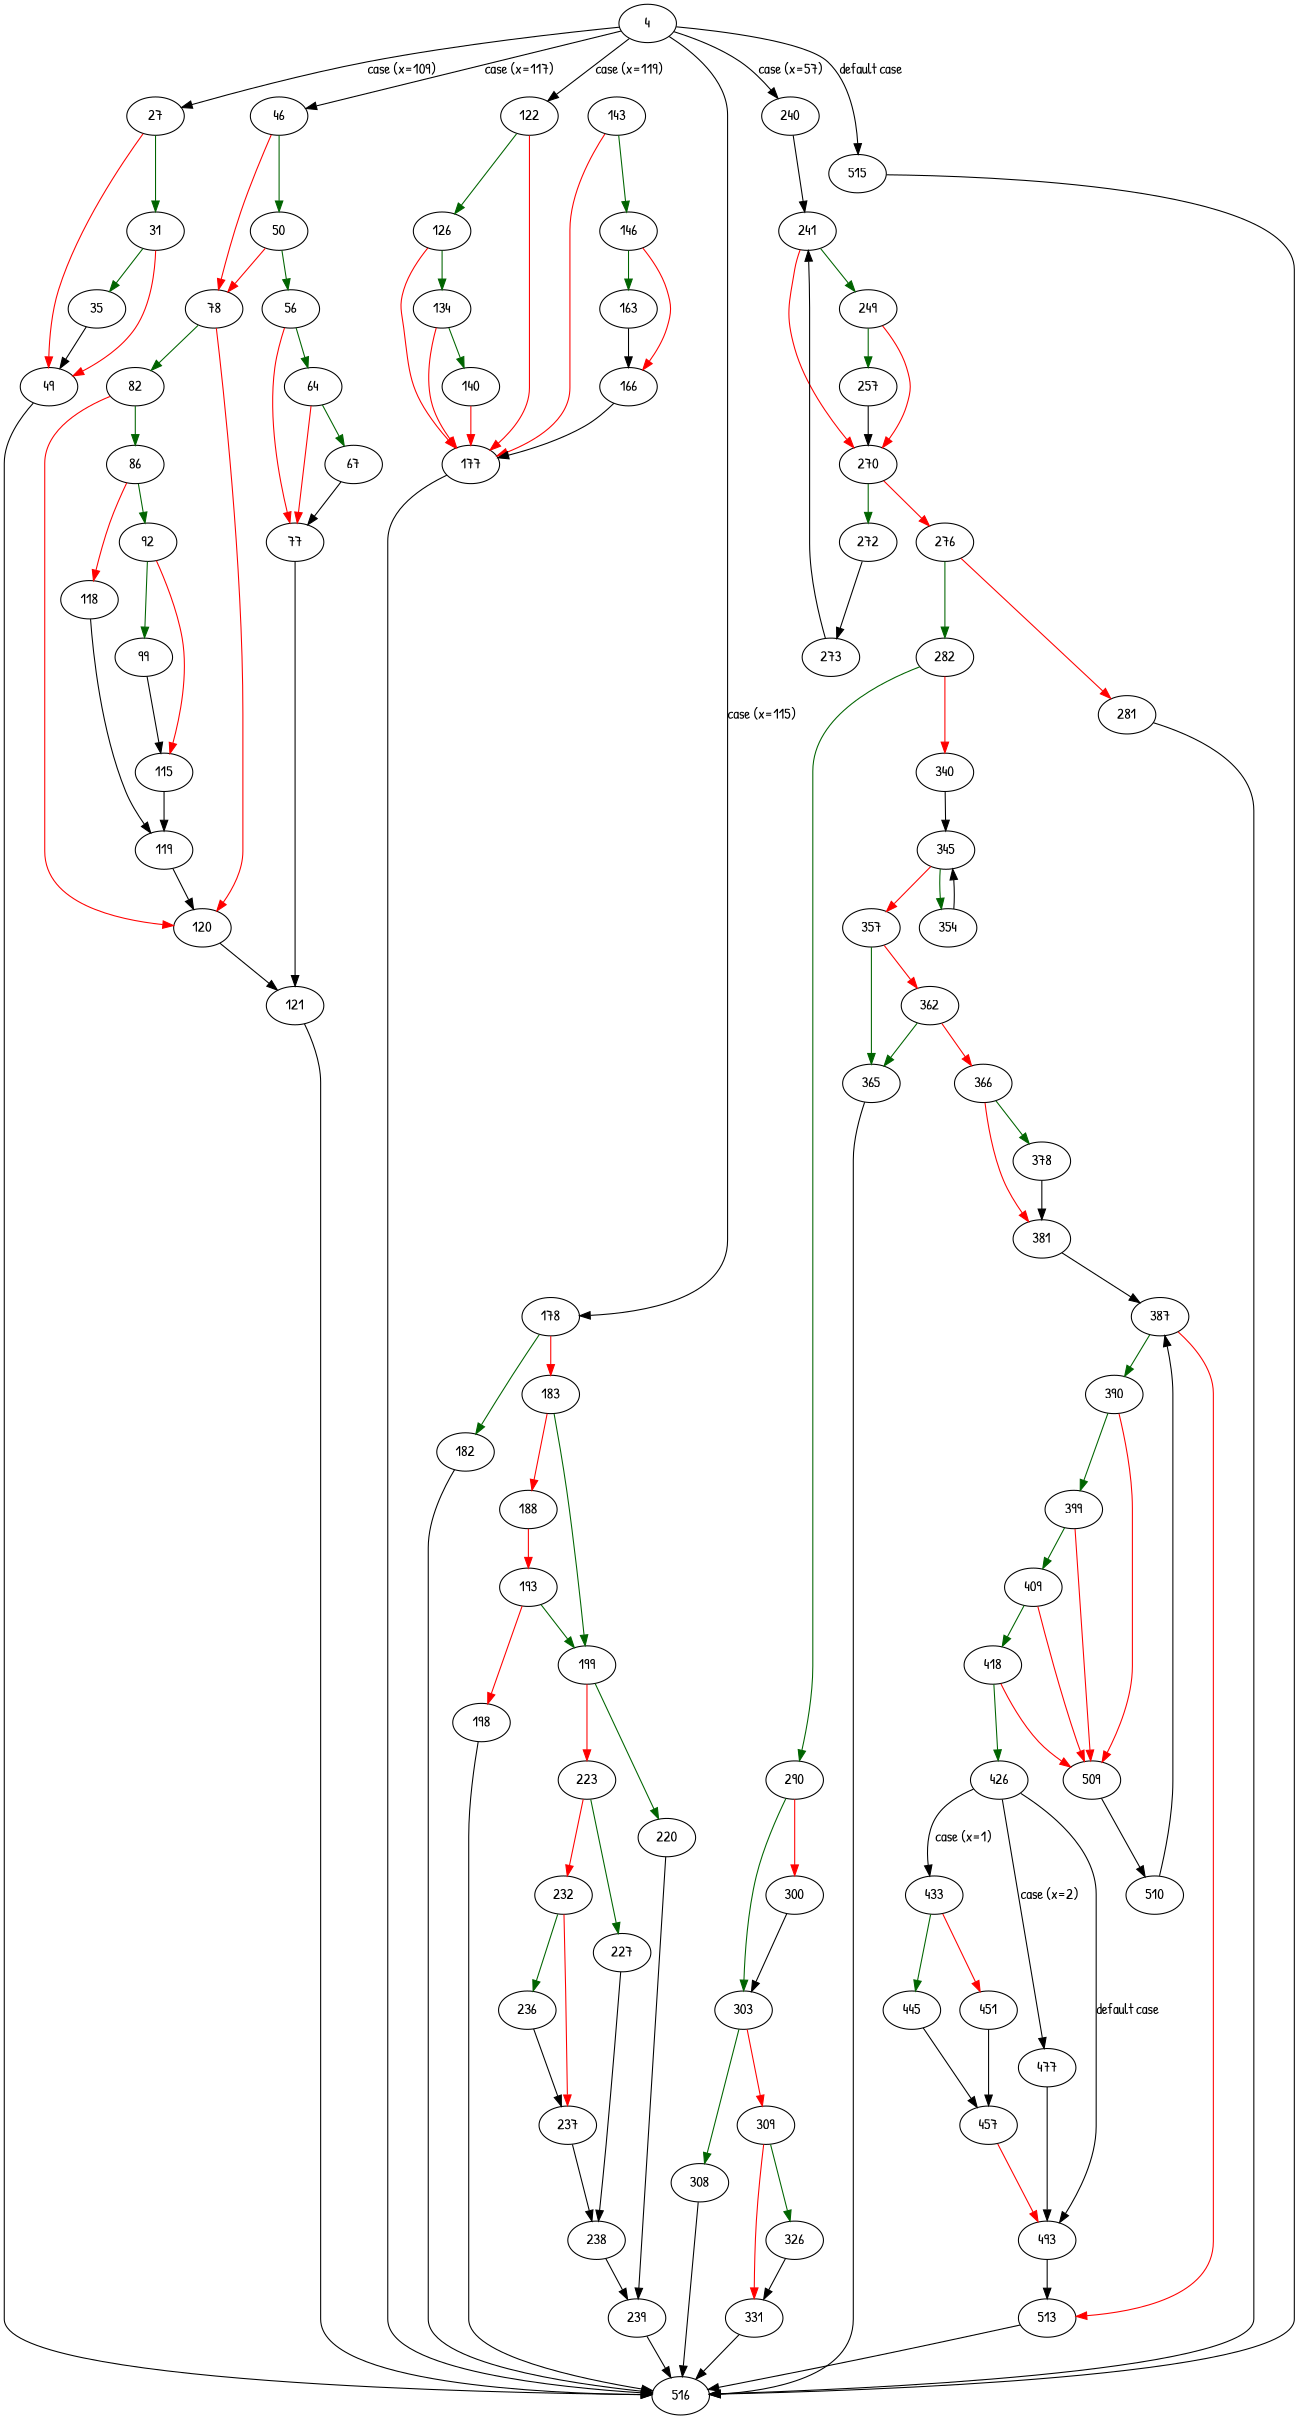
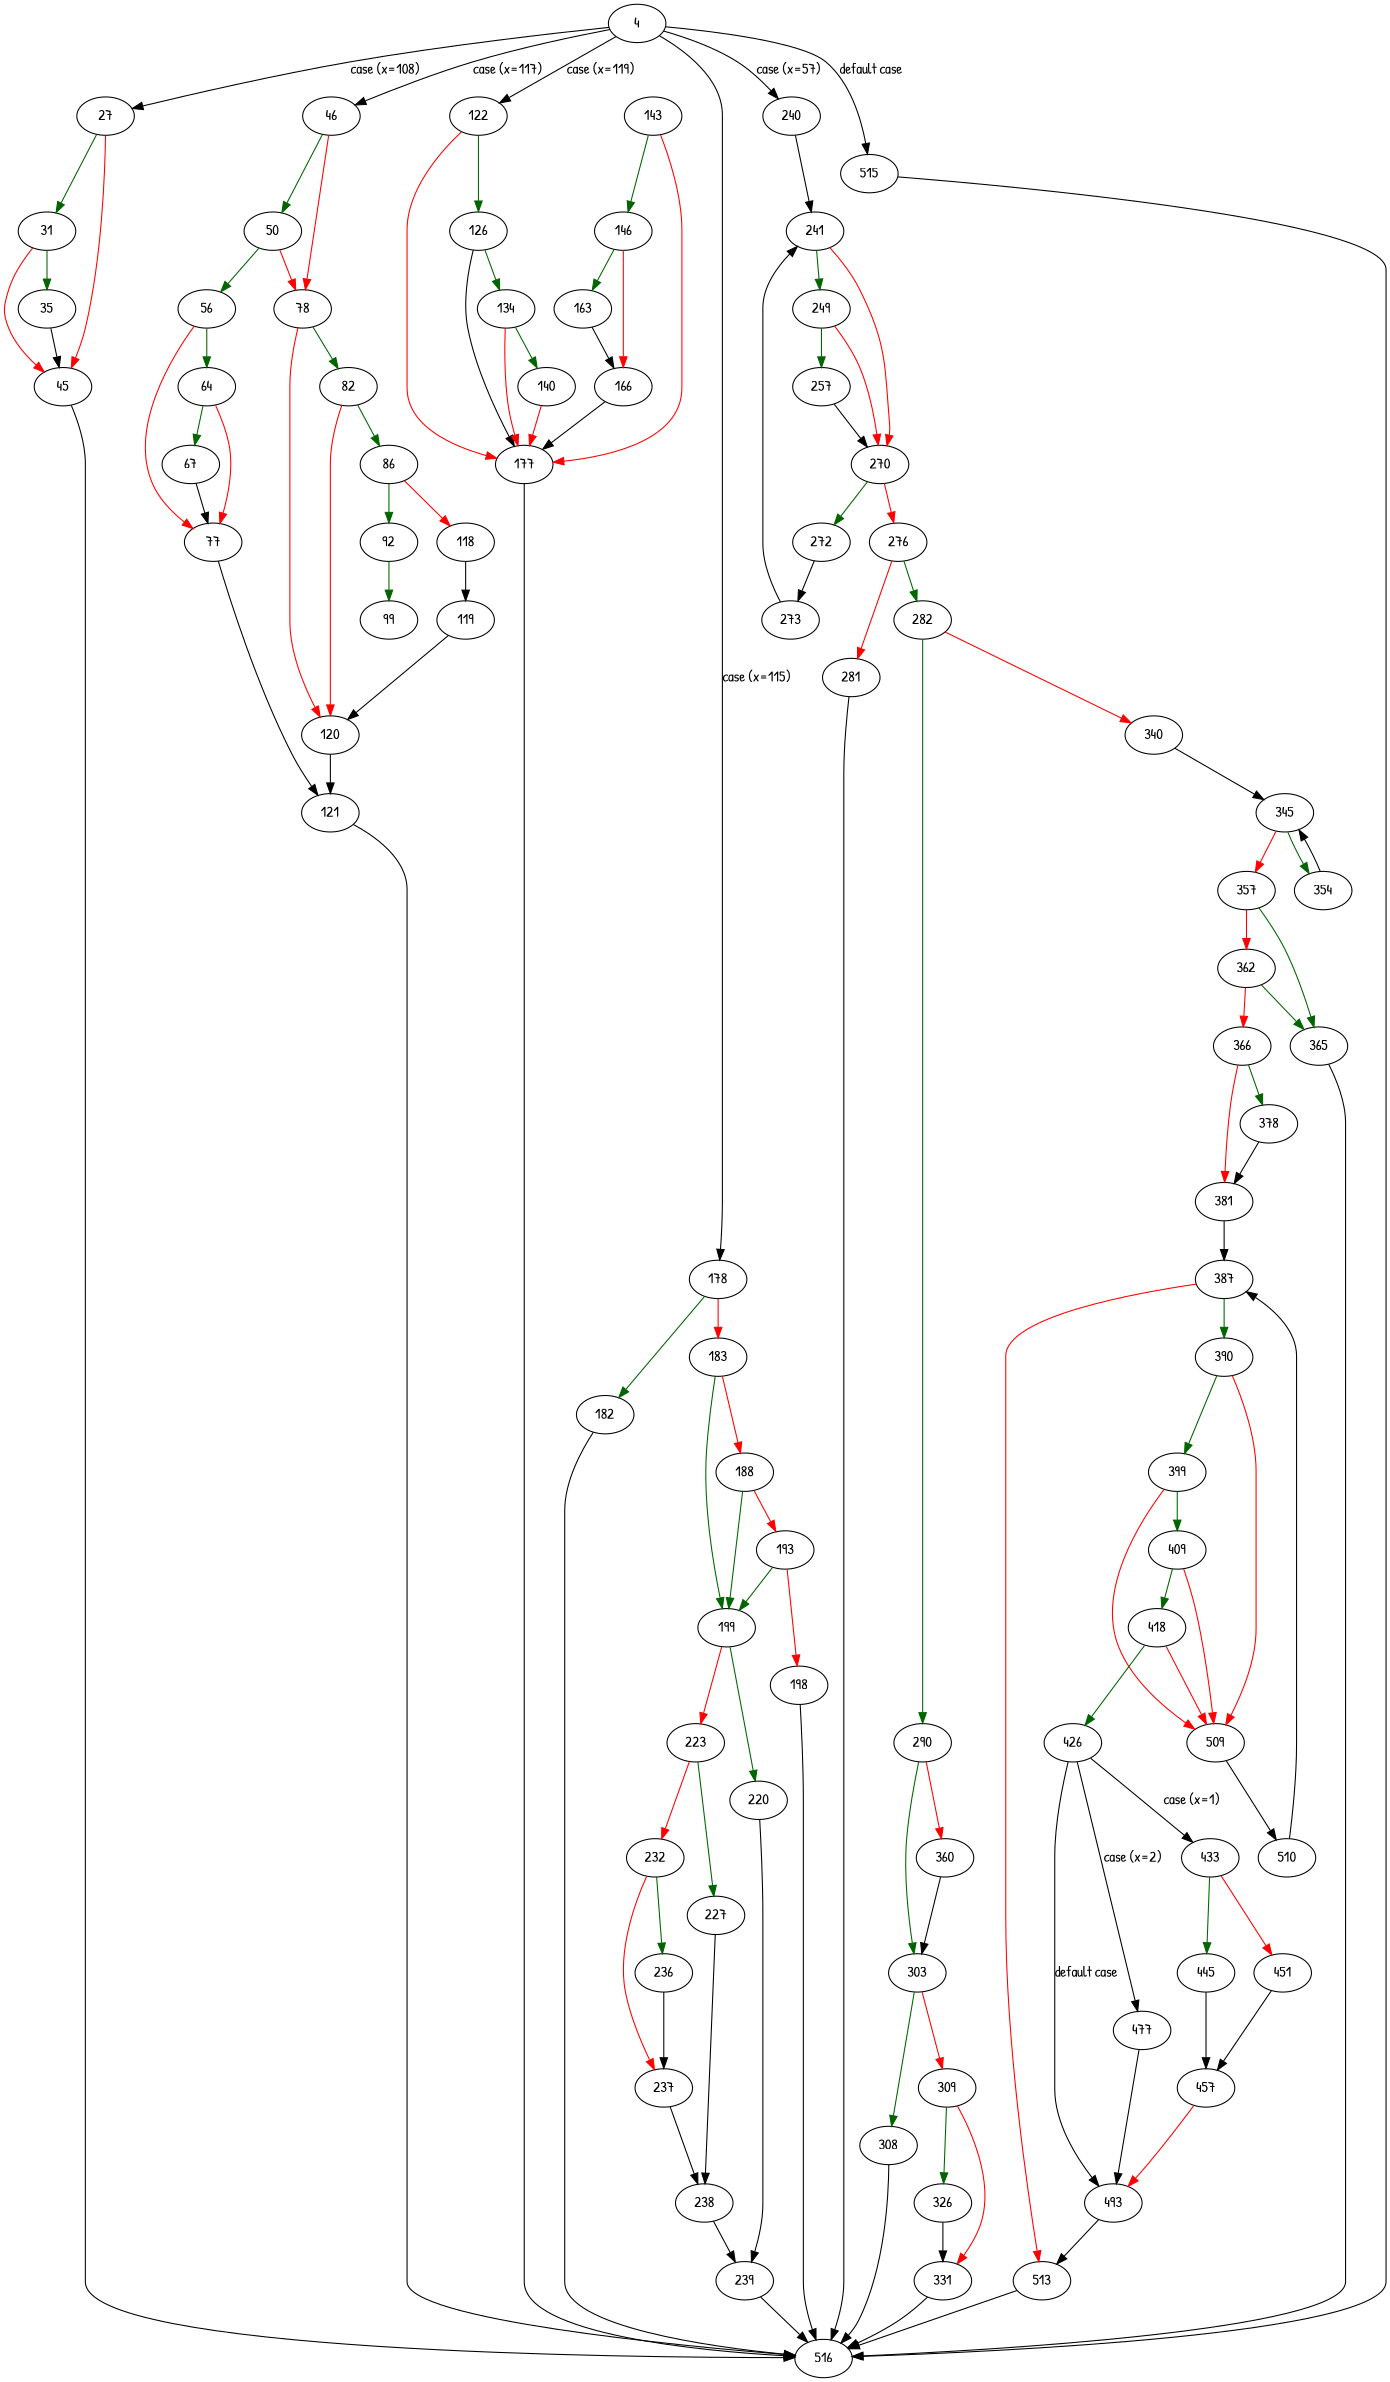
(402, 70) -> (386, 70)
(406, 346) -> (472, 346)
(49, 387) -> (63, 387)
(164, 772) -> none
none -> (736, 1545)
(795, 1895) -> (945, 1858)
